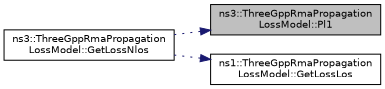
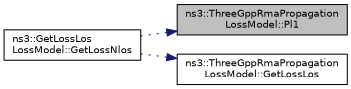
(89, 45) -> (72, 45)
(296, 69) -> (262, 69)
